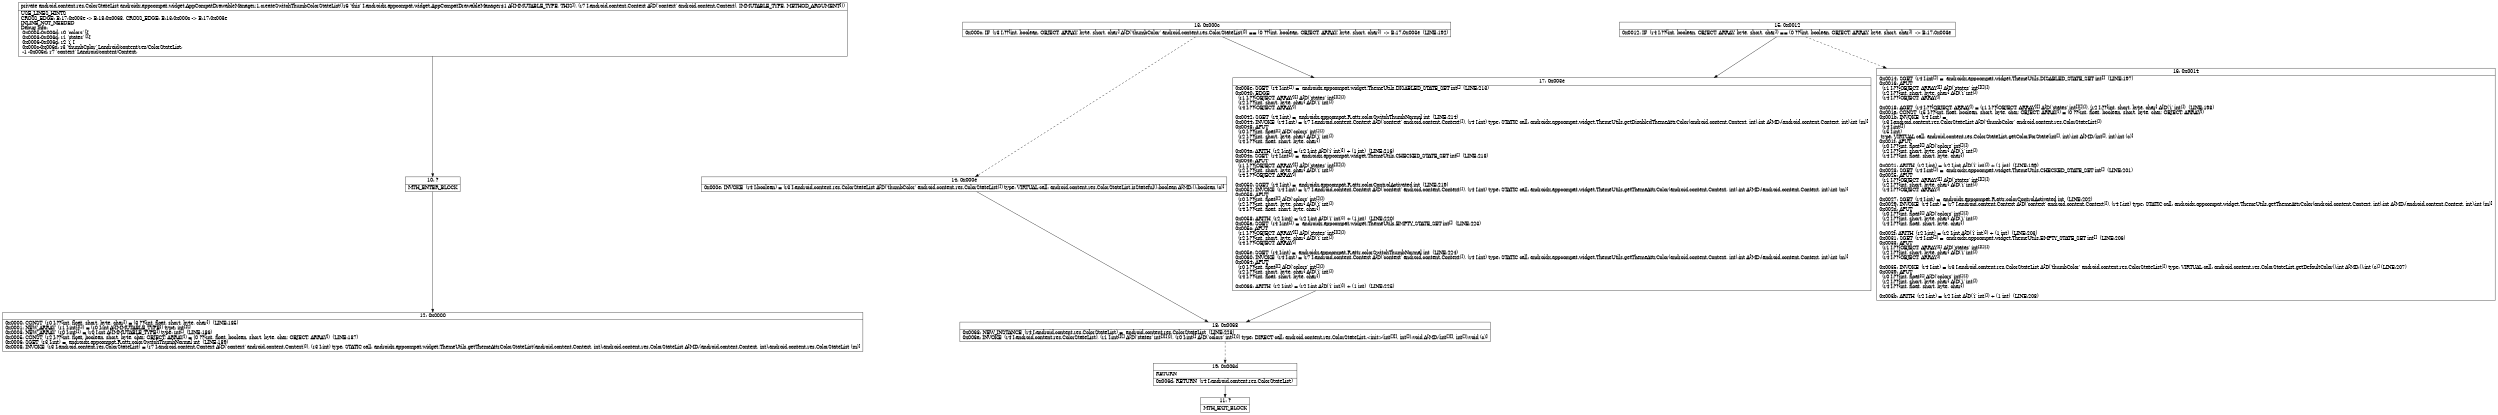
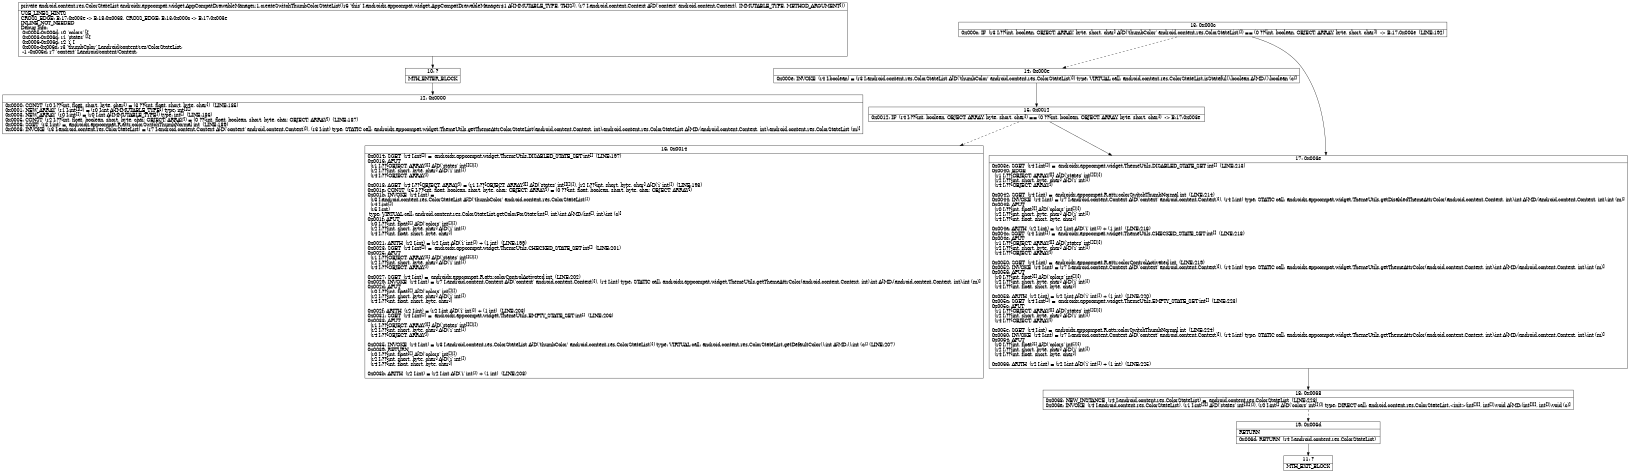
(1091, 256) -> (1037, 93)
(1897, 272) -> (389, 350)
